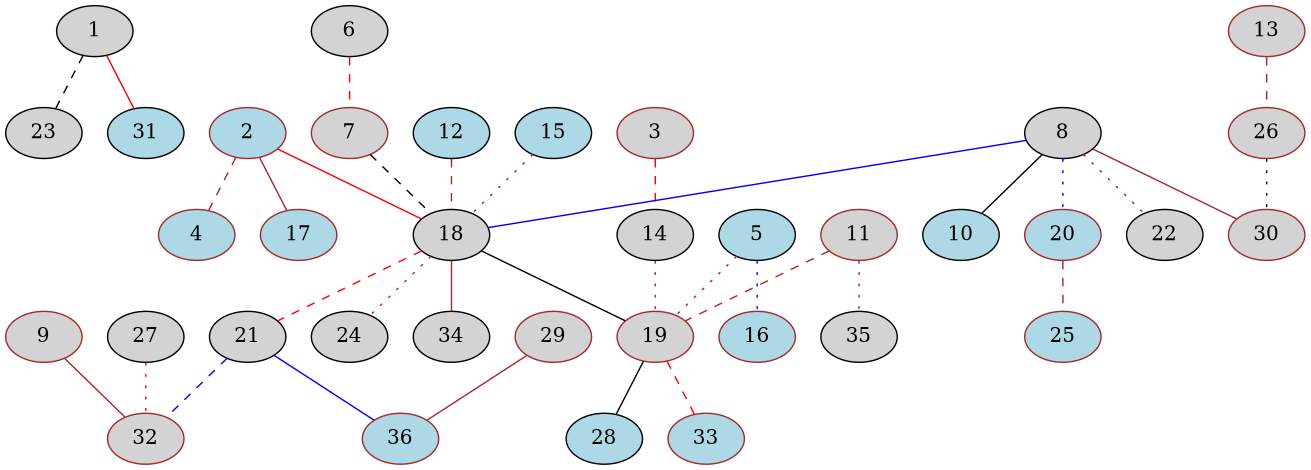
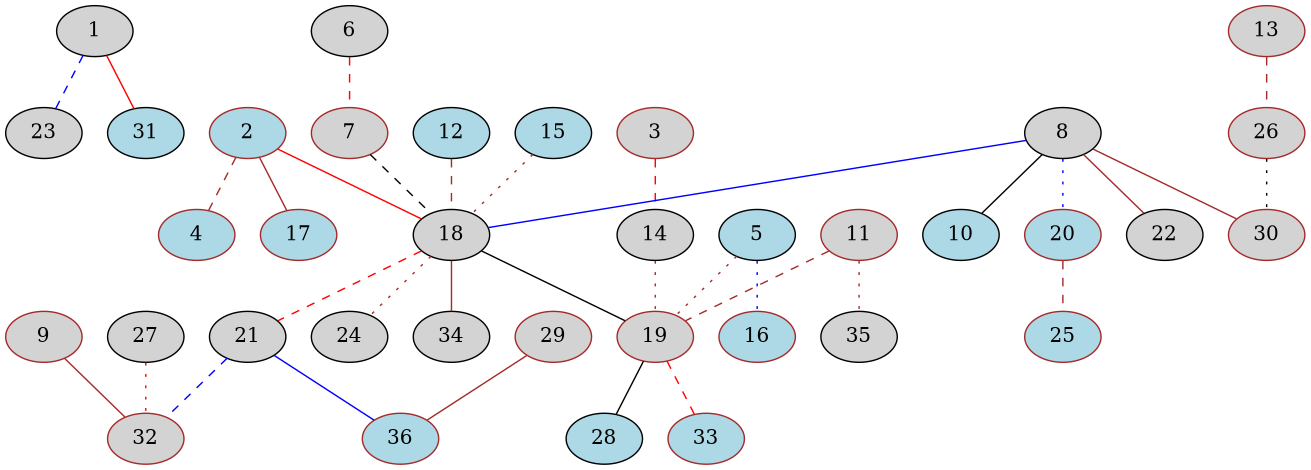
(69, 82) -> (69, 82)
(1114, 184) -> (1114, 184)
